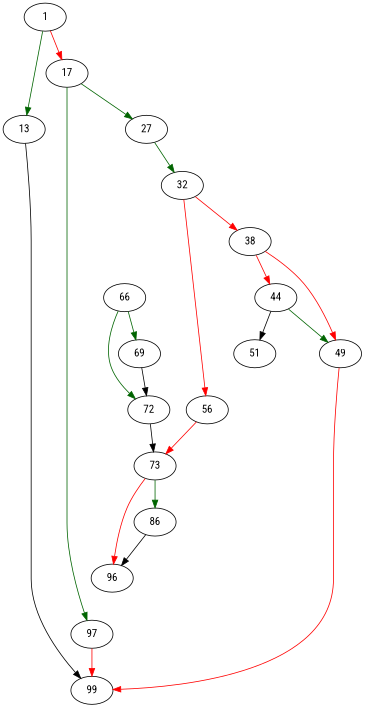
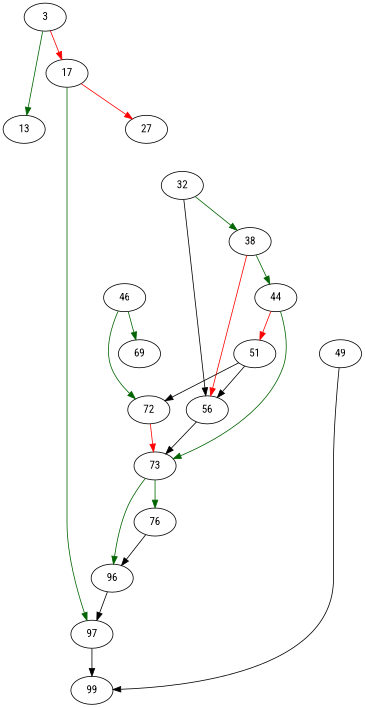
(45, 17) -> (45, 17)
(104, 99) -> (104, 99)
(162, 154) -> none
(213, 211) -> (213, 211)
(261, 266) -> (261, 266)
(306, 286) -> (230, 322)
(194, 294) -> (194, 294)
(125, 298) -> (125, 298)
(267, 322) -> (267, 322)
(305, 323) -> (261, 402)
(143, 378) -> (209, 378)
none -> (234, 379)
(31, 414) -> none
(152, 434) -> (152, 434)
(184, 435) -> (184, 435)
(124, 515) -> (124, 515)
(155, 522) -> (155, 522)
none -> (103, 602)
(328, 604) -> (328, 604)
(92, 658) -> (92, 658)
